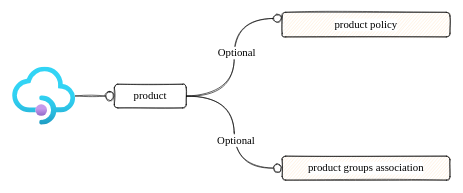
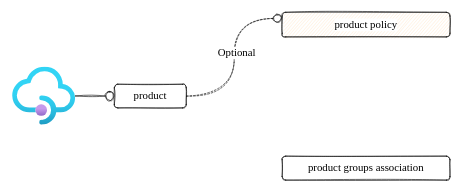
(205, 94) -> (205, 94)
(234, 132) -> none
(366, 168) -> (366, 168)
